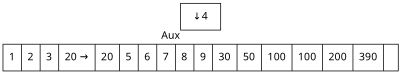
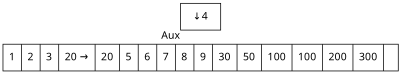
(368, 57) -> (368, 57)
